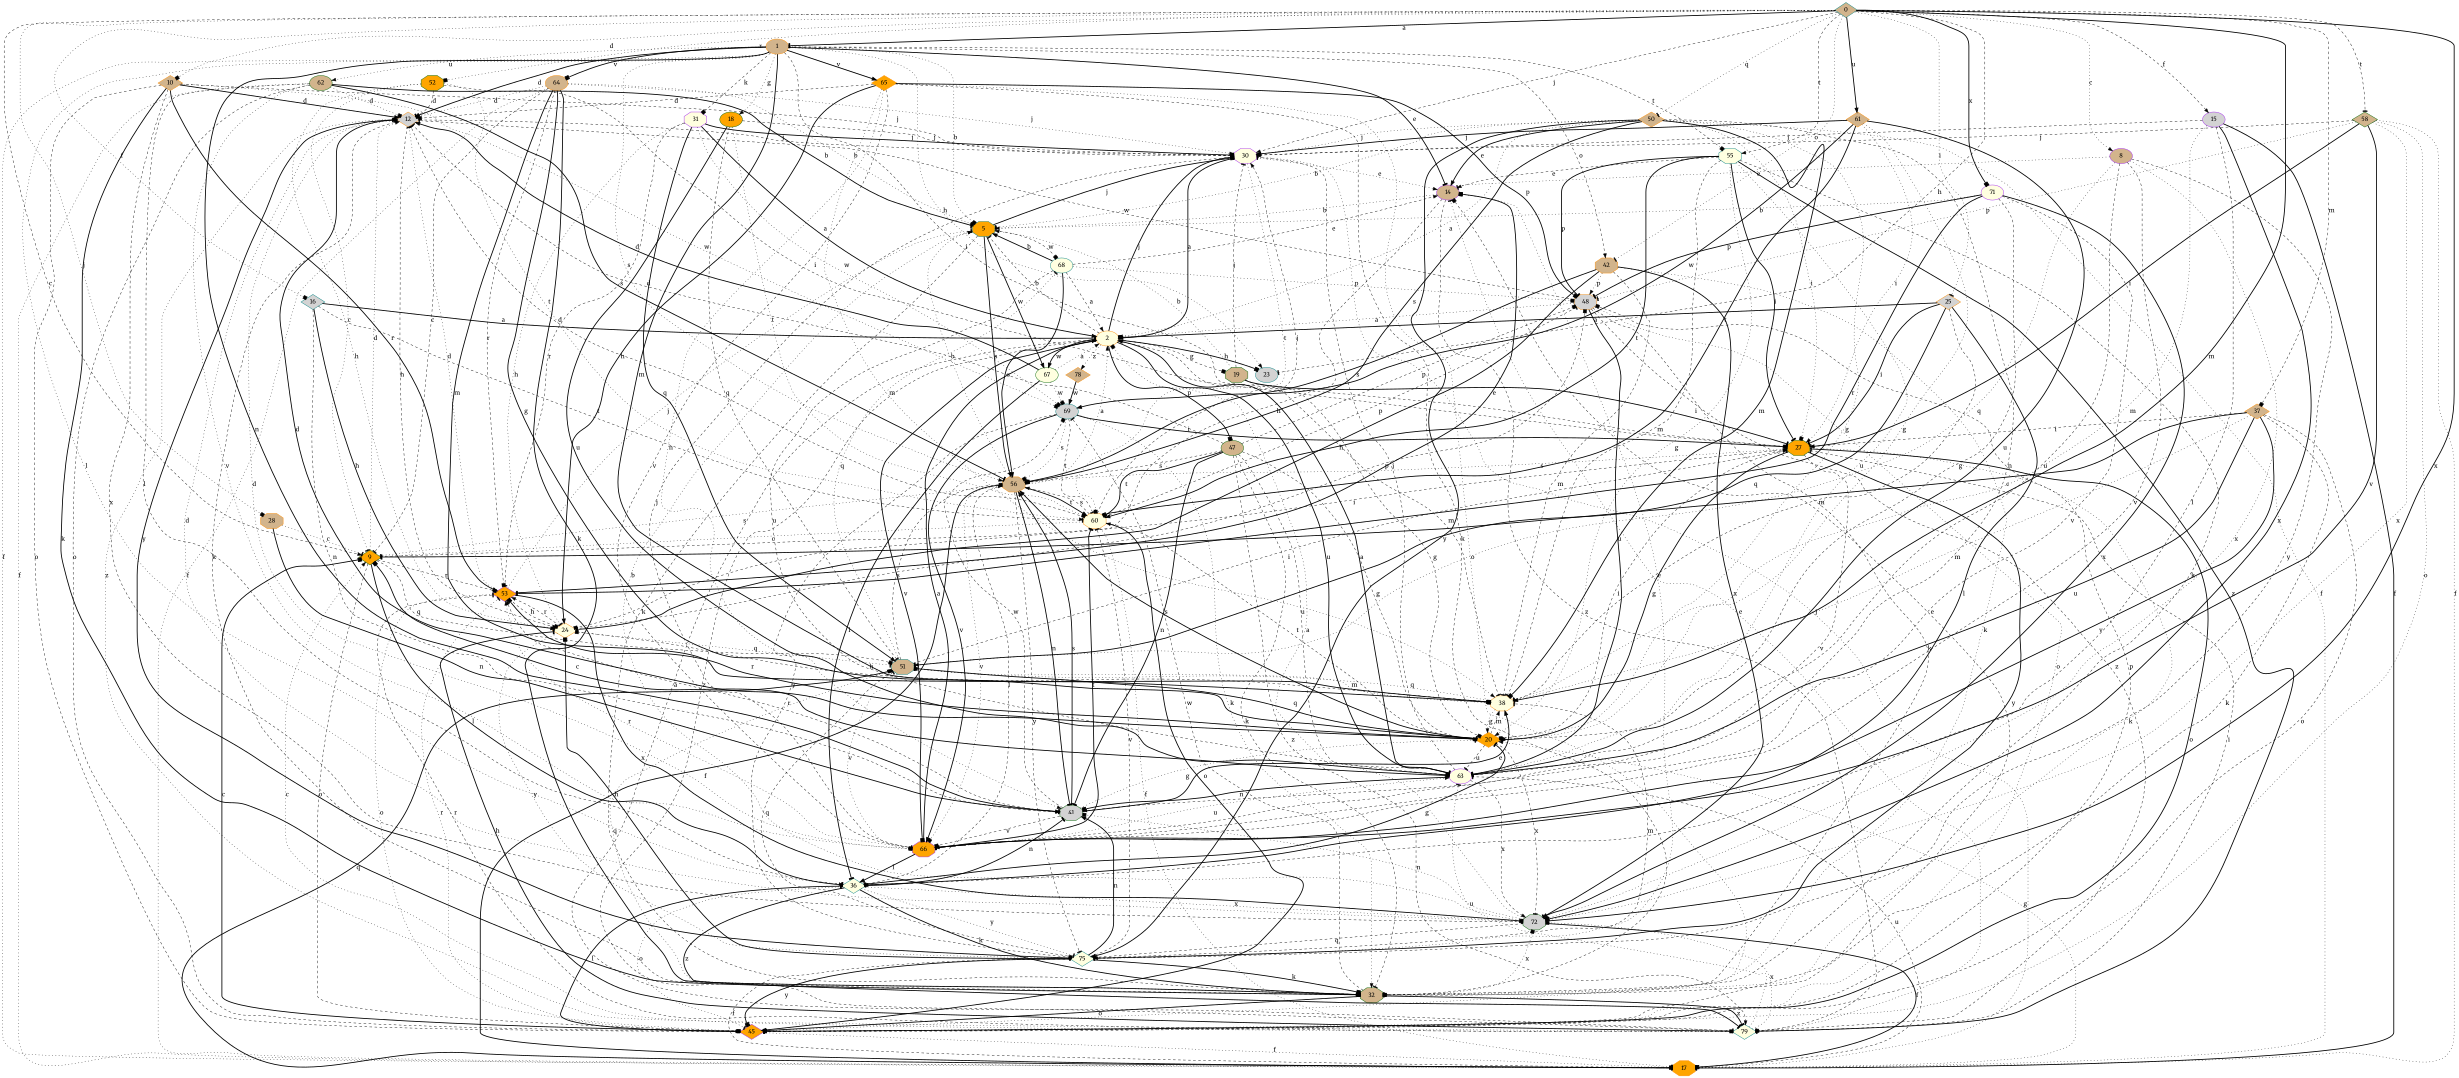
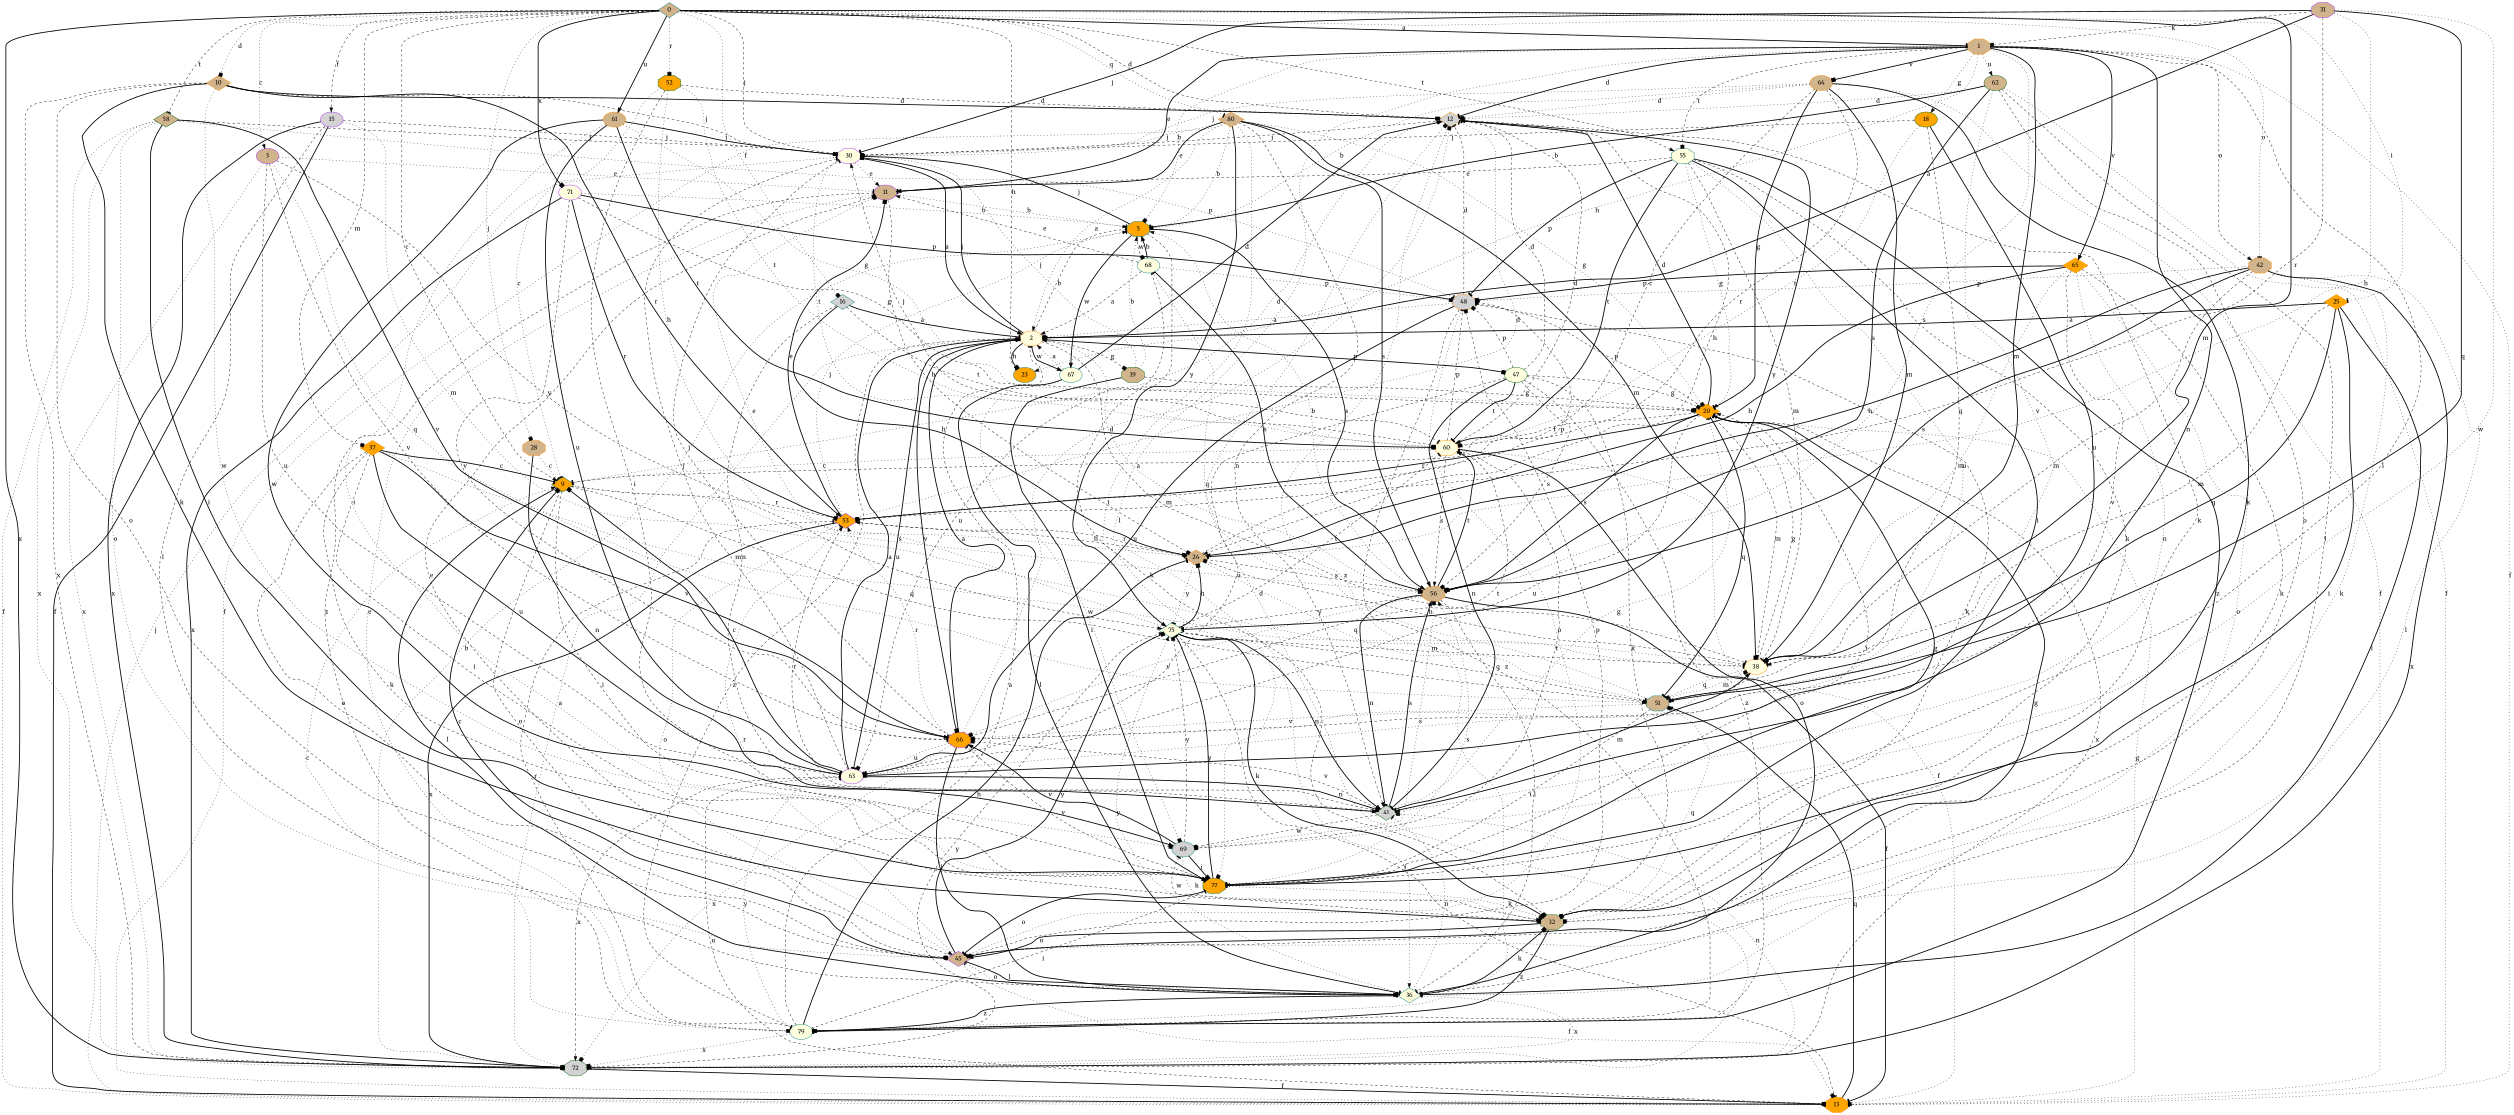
(777, 47) -> (1979, 47)
(738, 82) -> (2153, 28)
(648, 101) -> (1066, 33)
(695, 120) -> (2323, 10)
(1651, 120) -> (1231, 120)
(1858, 120) -> (614, 120)
(2121, 156) -> (268, 156)
(1448, 193) -> (885, 193)
(1127, 211) -> (1466, 211)
(1233, 266) -> (1005, 235)
(1948, 302) -> (2336, 302)
none -> (1587, 344)
(1047, 375) -> (1071, 375)
(1078, 375) -> none
(1267, 375) -> (1025, 375)
(2257, 411) -> (372, 448)
(1232, 448) -> (1516, 375)
(911, 534) -> (1312, 575)
(565, 630) -> (1196, 557)
(2266, 673) -> (1975, 933)
(1502, 703) -> (1756, 667)
(1489, 718) -> (1793, 524)
(1131, 740) -> (1336, 539)
(1501, 758) -> (1620, 740)
(1095, 765) -> (1376, 616)
(1071, 813) -> (1386, 813)
none -> (2208, 837)
(628, 868) -> (1187, 606)
(975, 869) -> (1444, 893)
(1472, 904) -> (746, 904)
(967, 922) -> (1159, 885)
(1337, 941) -> (957, 849)
(881, 969) -> (1043, 822)
(1506, 980) -> (755, 869)
(752, 1032) -> (958, 959)
(1744, 1032) -> (801, 1032)
(1684, 1068) -> (1837, 1105)
